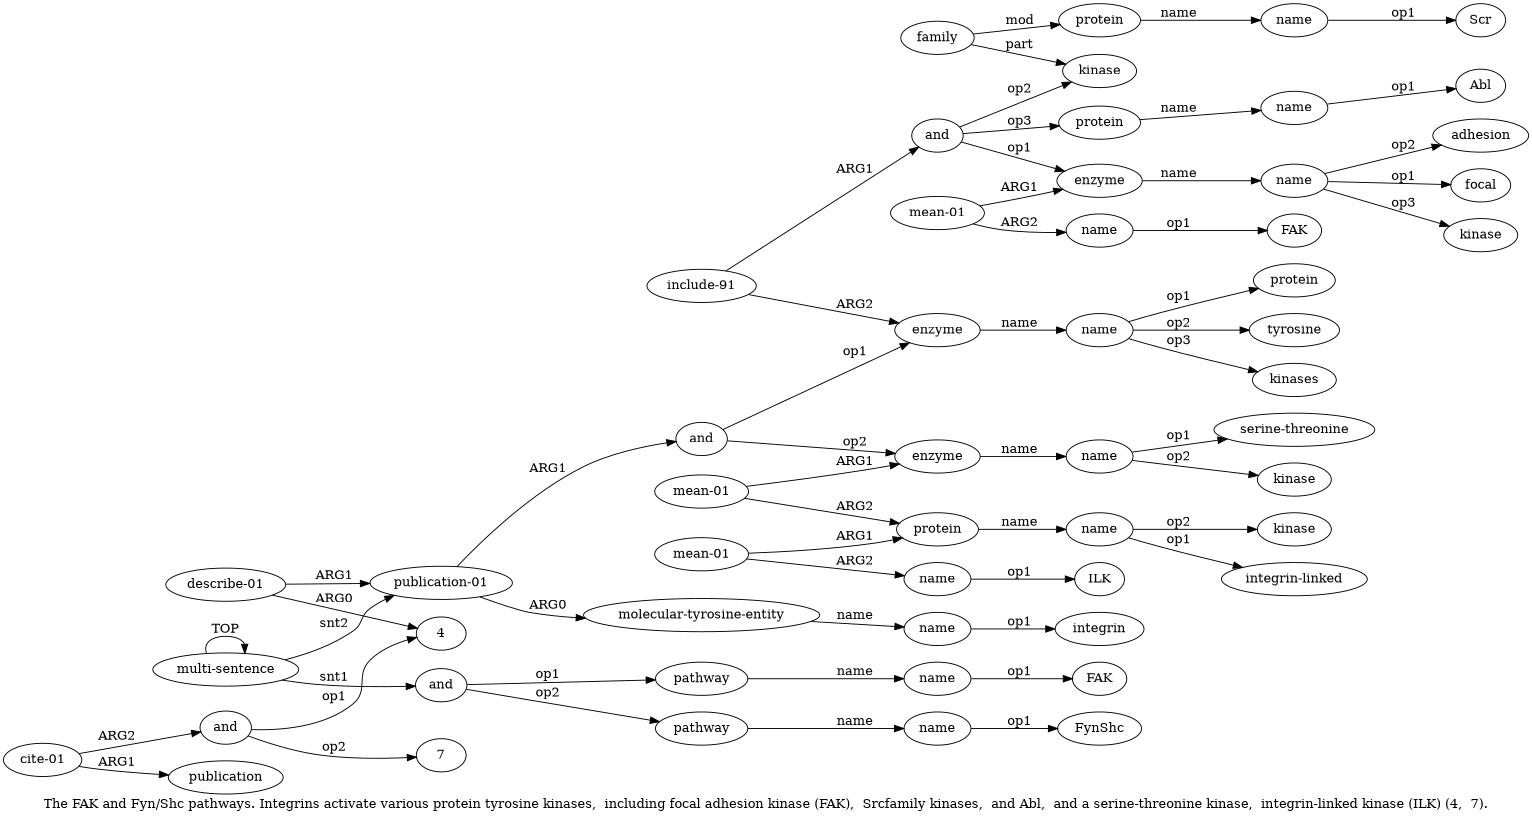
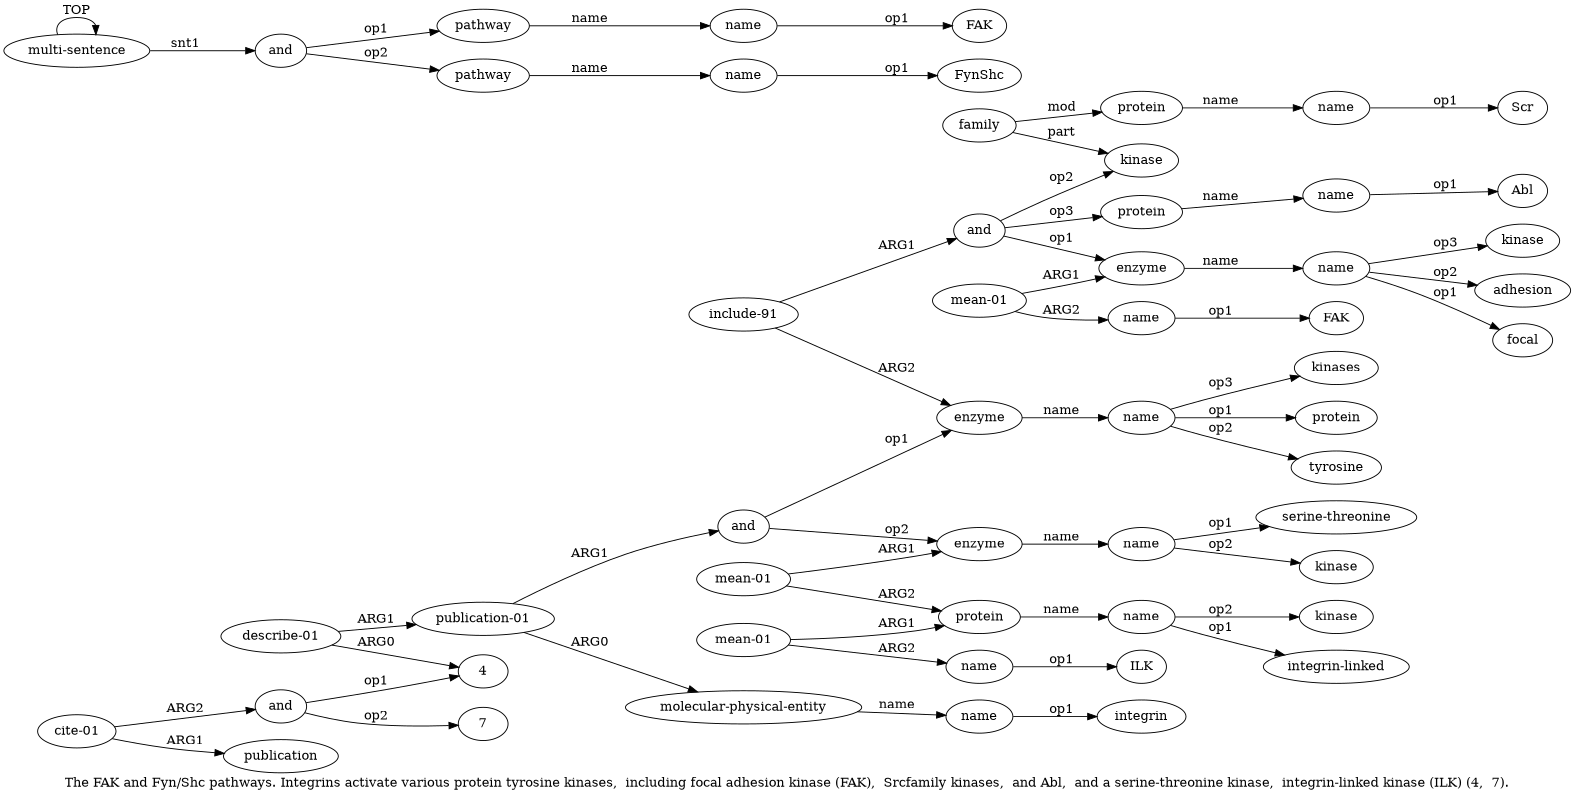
(702, 615) -> (744, 707)
(341, 638) -> none
